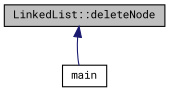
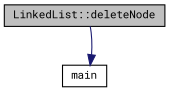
(77, 51) -> (92, 40)
